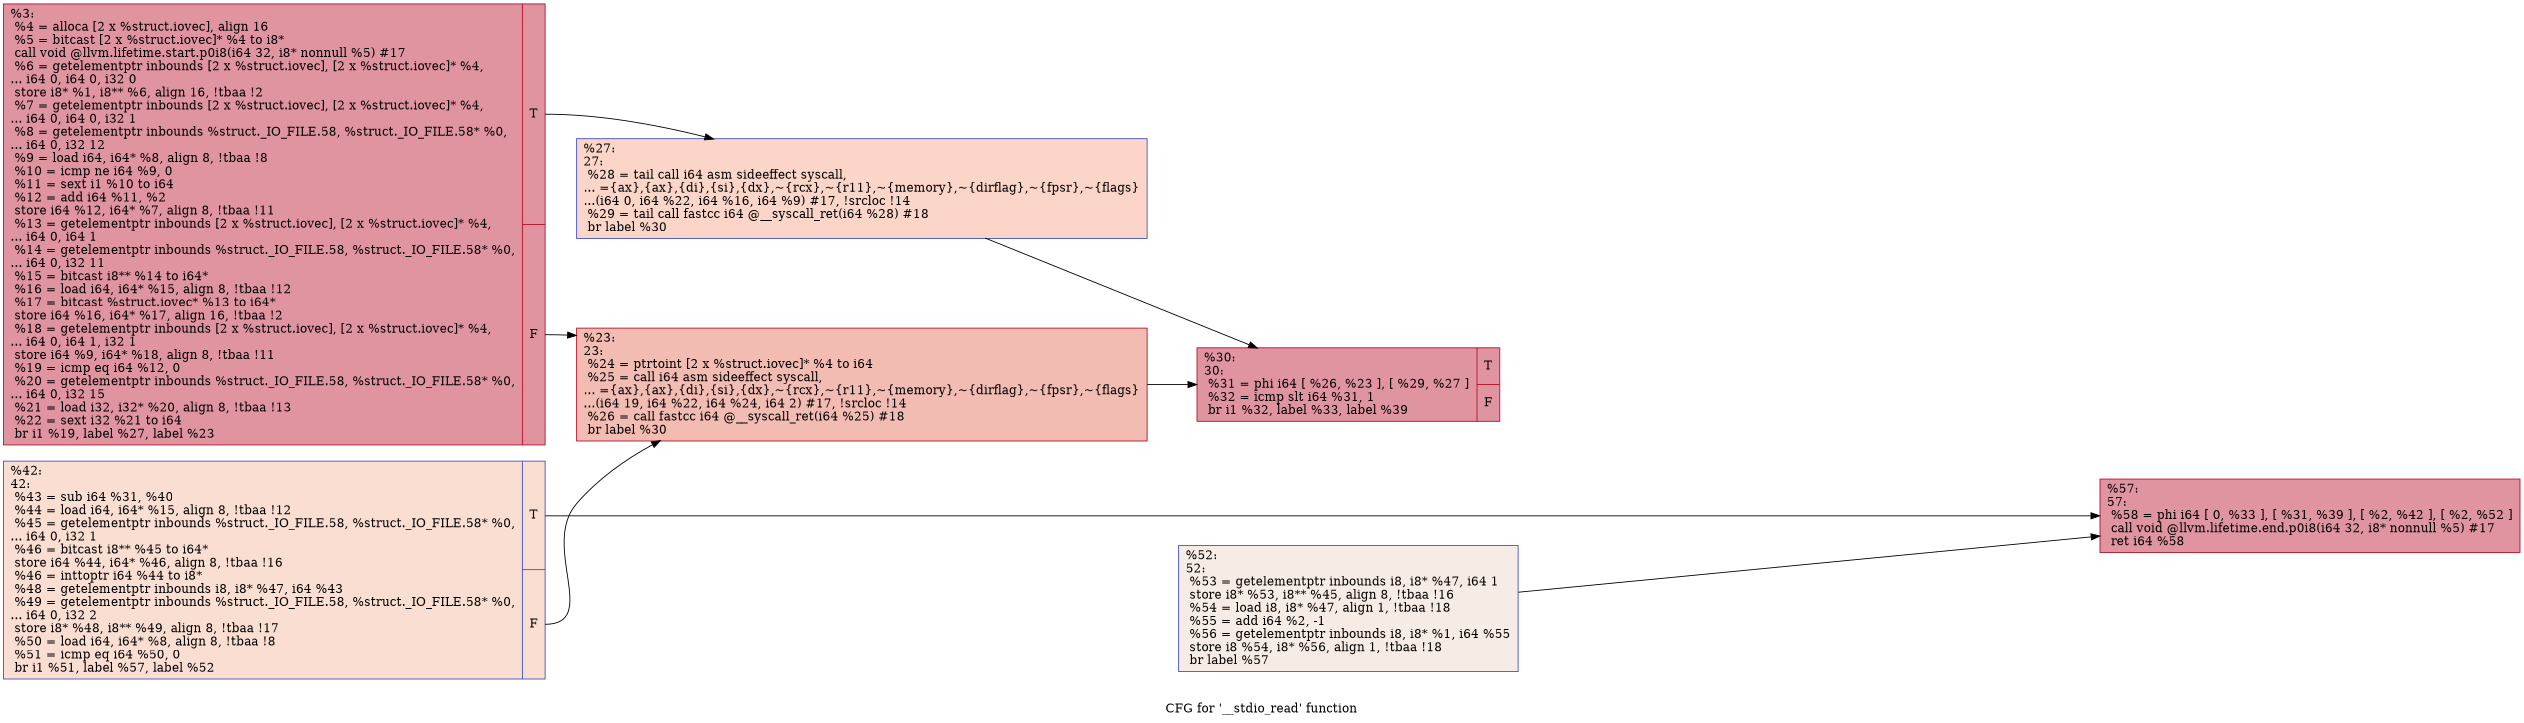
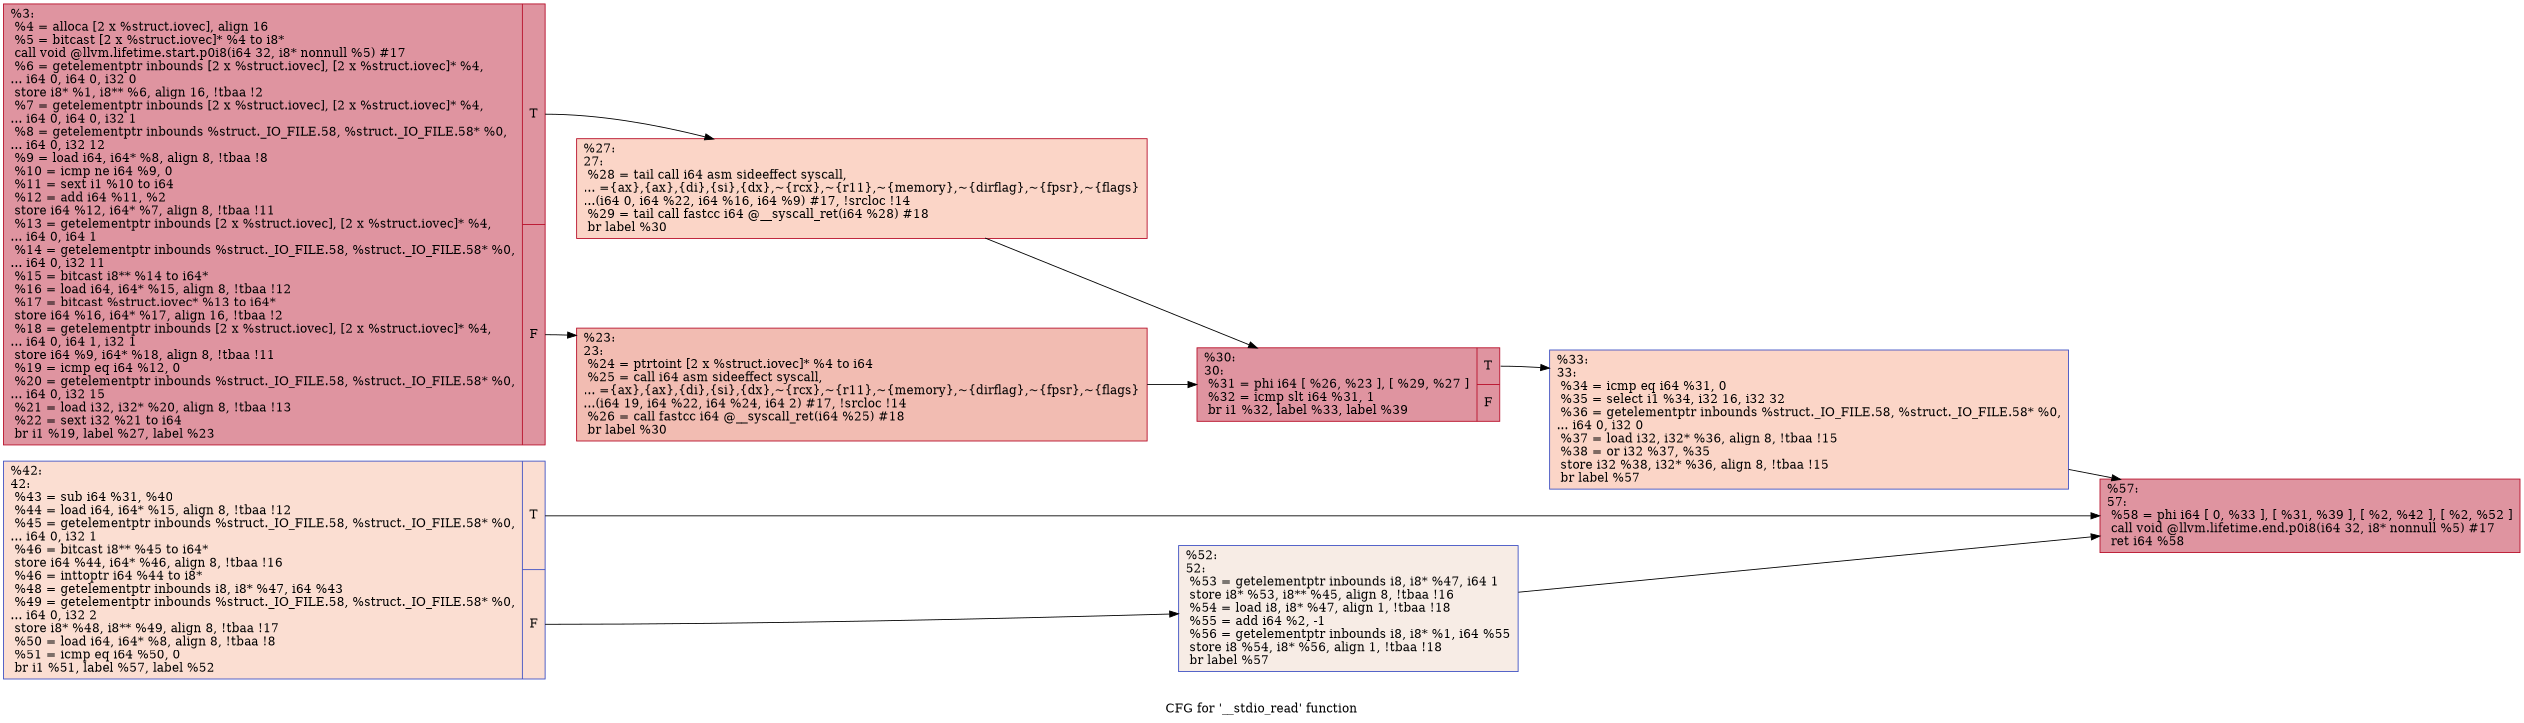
(862, 189) -> (862, 189)
none -> (1809, 420)
(567, 522) -> (857, 621)
